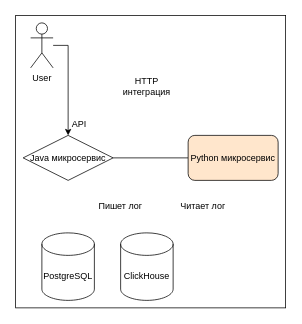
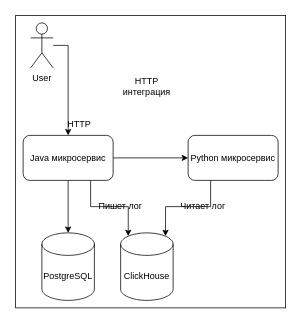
(79, 124) -> (79, 124)
(68, 158) -> (68, 158)
(183, 158) -> (181, 158)
(233, 158) -> (233, 158)
none -> (110, 207)
none -> (189, 207)
none -> (68, 226)
